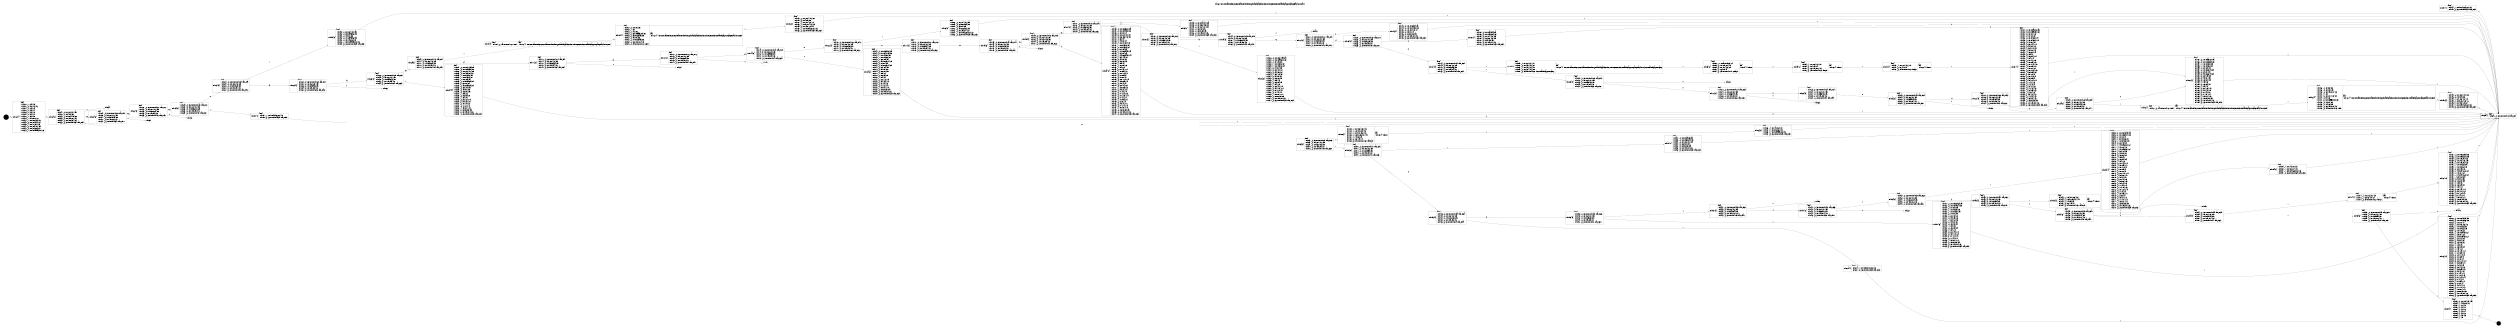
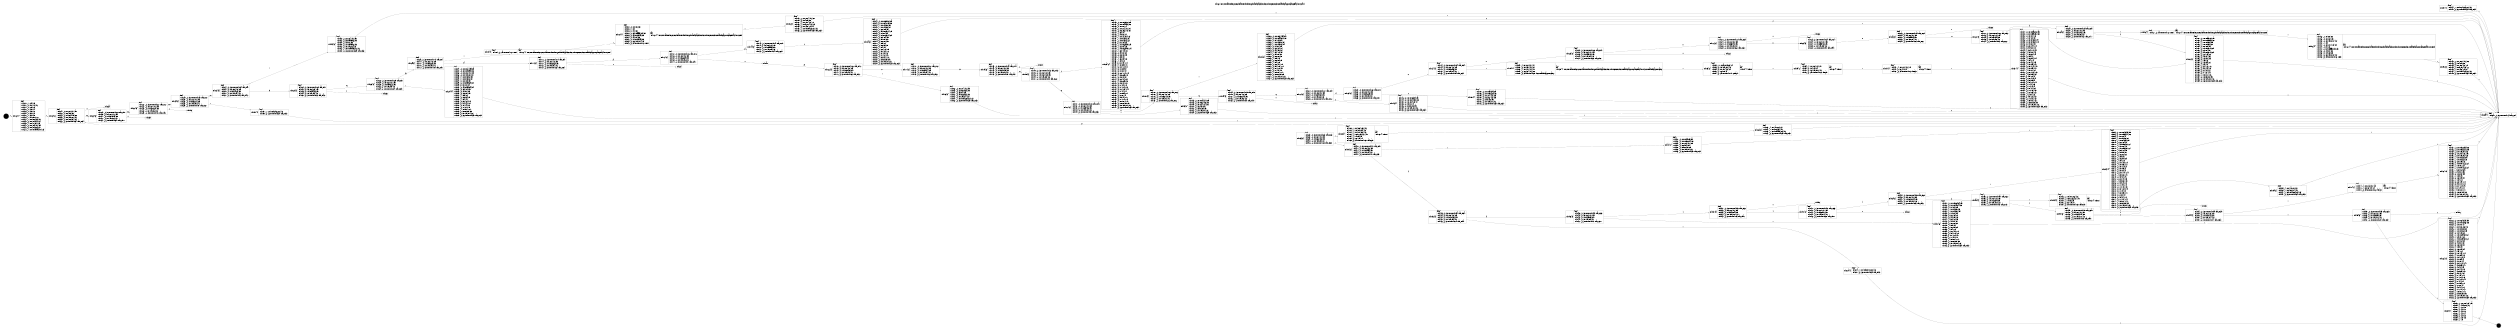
(804, 50) -> (796, 66)
